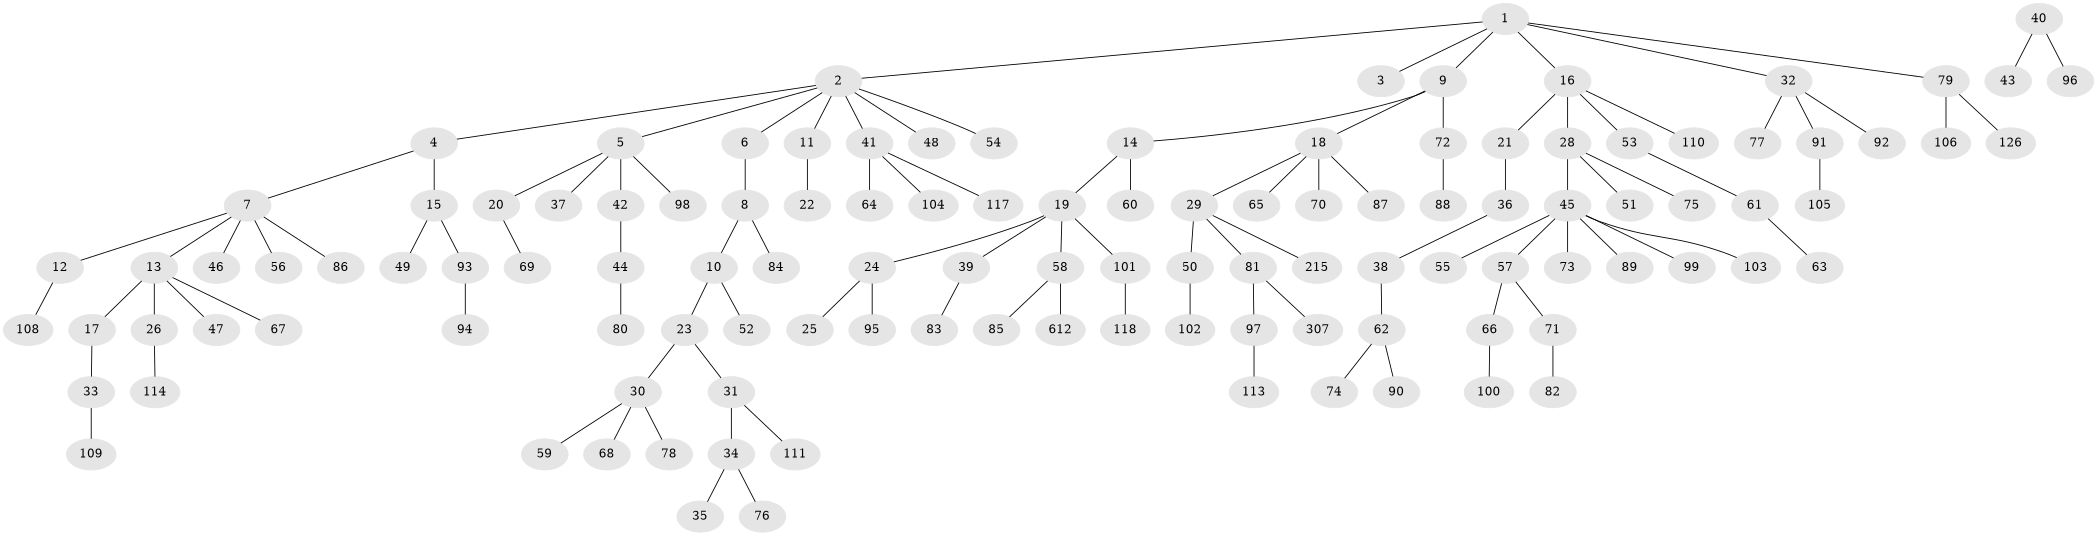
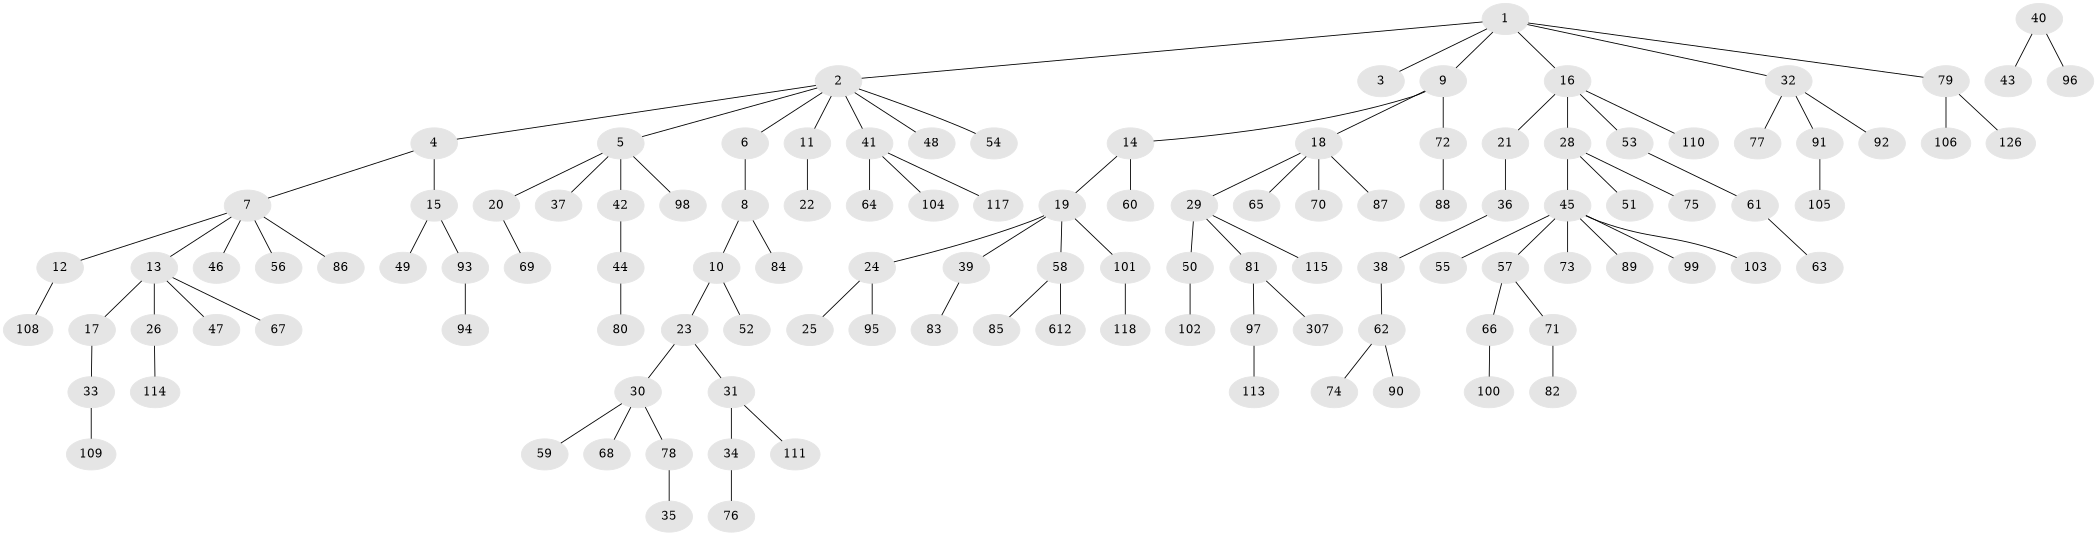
(1317, 268) -> (1317, 268)
(716, 486) -> (669, 486)
